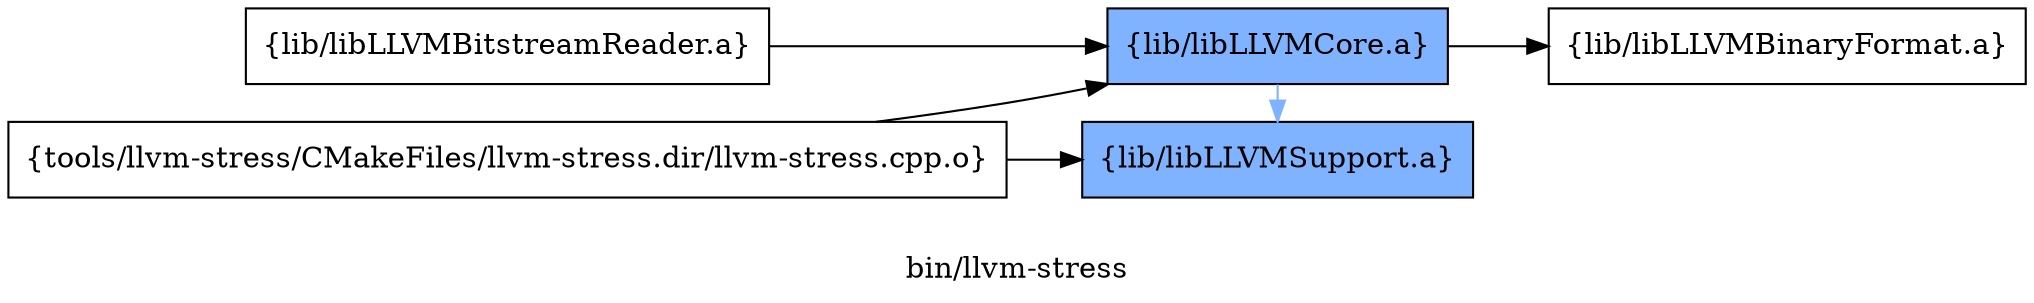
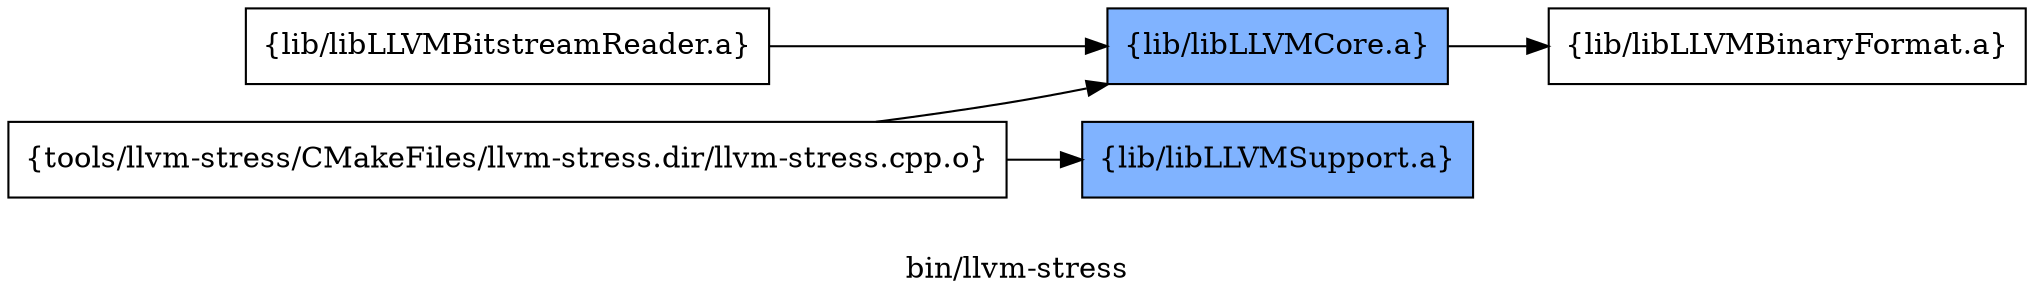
(1278, 92) -> none
